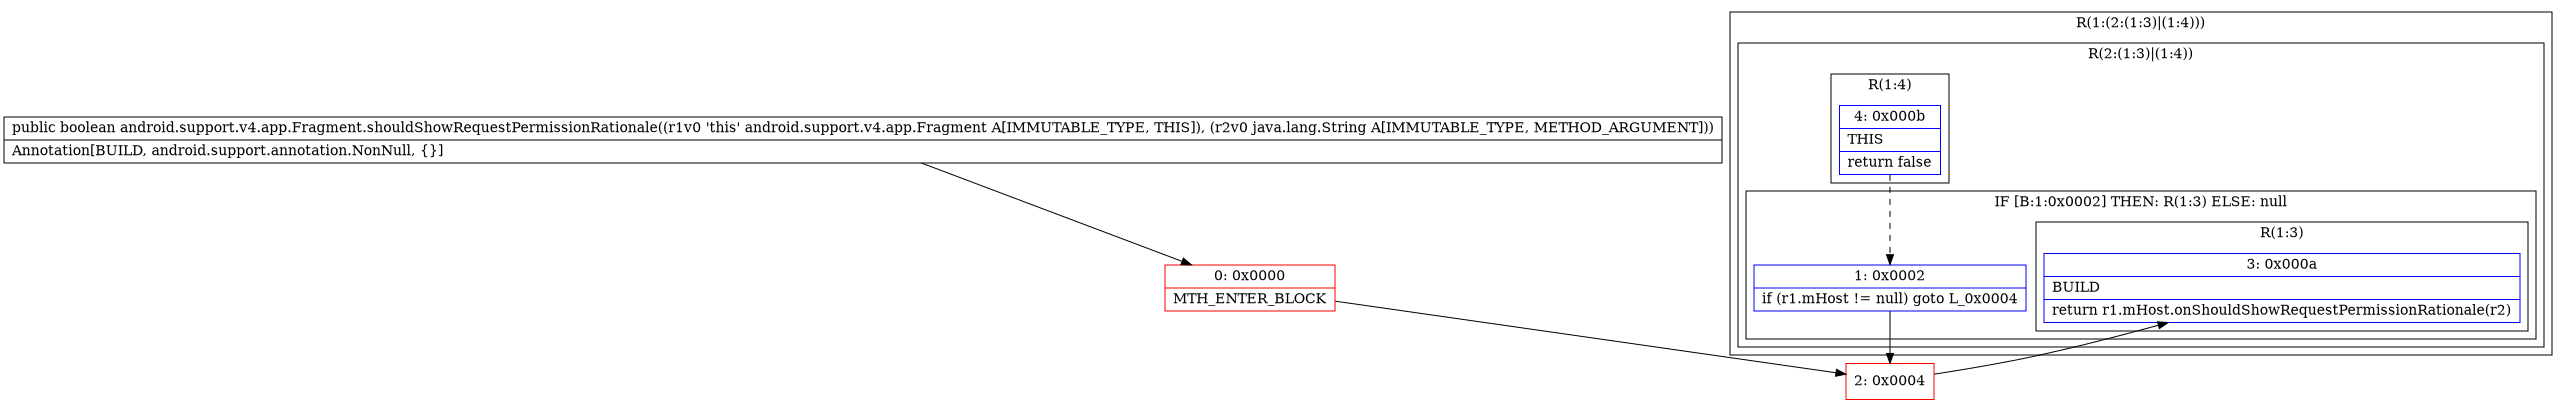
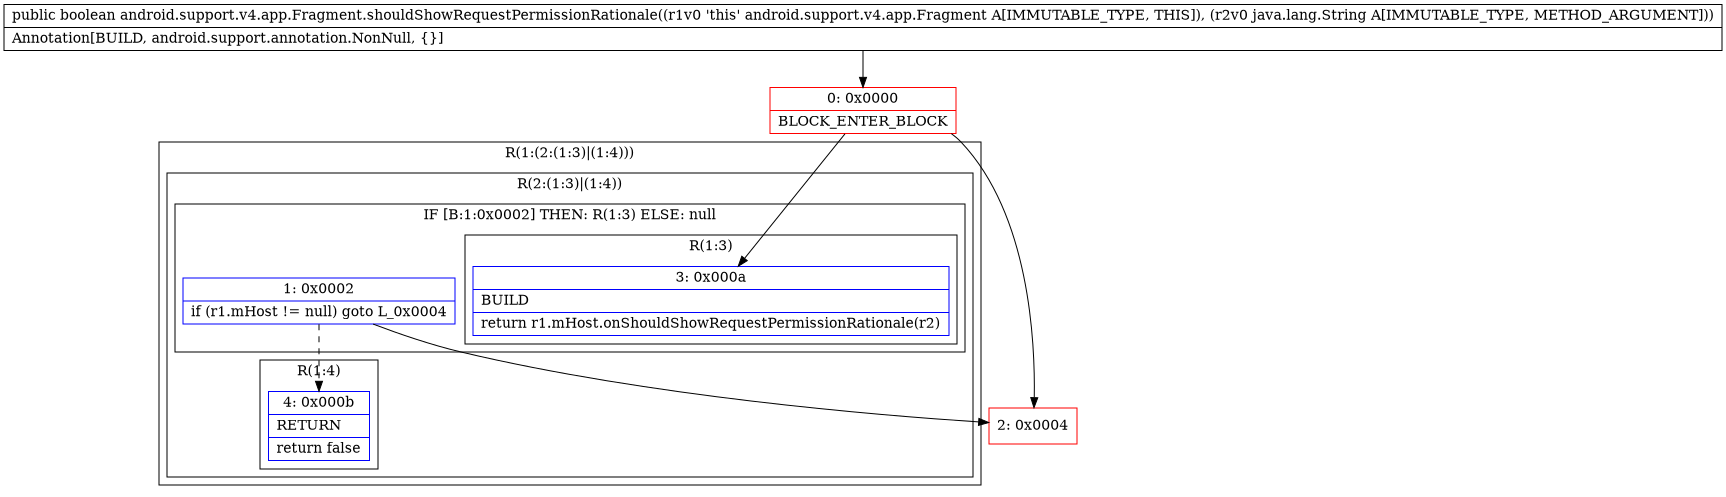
(1866, 140) -> (309, 426)
(1890, 215) -> (319, 346)
(1250, 299) -> (863, 122)
(2008, 362) -> (795, 196)
